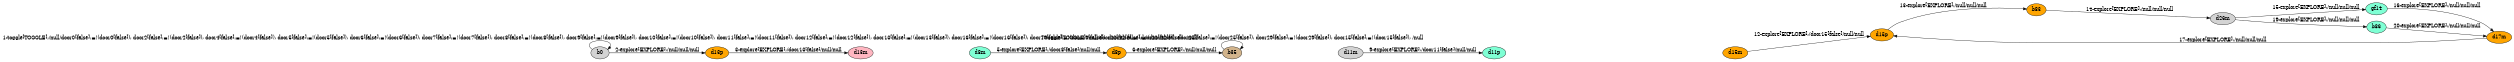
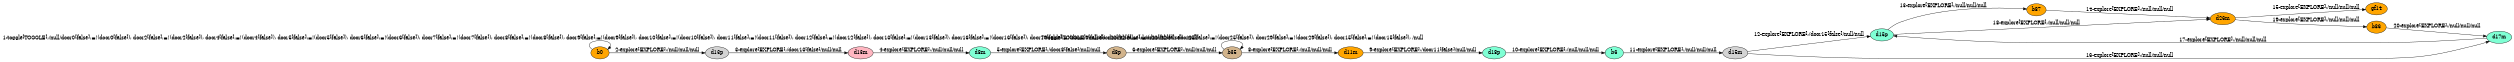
(2376, 9) -> (2376, 9)
(2036, 10) -> (2036, 10)
(2441, 12) -> (2118, 58)
(2223, 19) -> (2223, 19)
none -> (2050, 27)
(2376, 27) -> (2376, 27)
(1882, 35) -> (1882, 35)
(2499, 37) -> (2499, 37)
(600, 53) -> (600, 53)
(717, 53) -> (717, 53)
none -> (920, 53)
(1117, 53) -> (1117, 53)
none -> (1288, 53)
(1351, 53) -> (1351, 53)
(1494, 53) -> (1494, 53)
none -> (1614, 53)
(1735, 53) -> (1735, 53)
